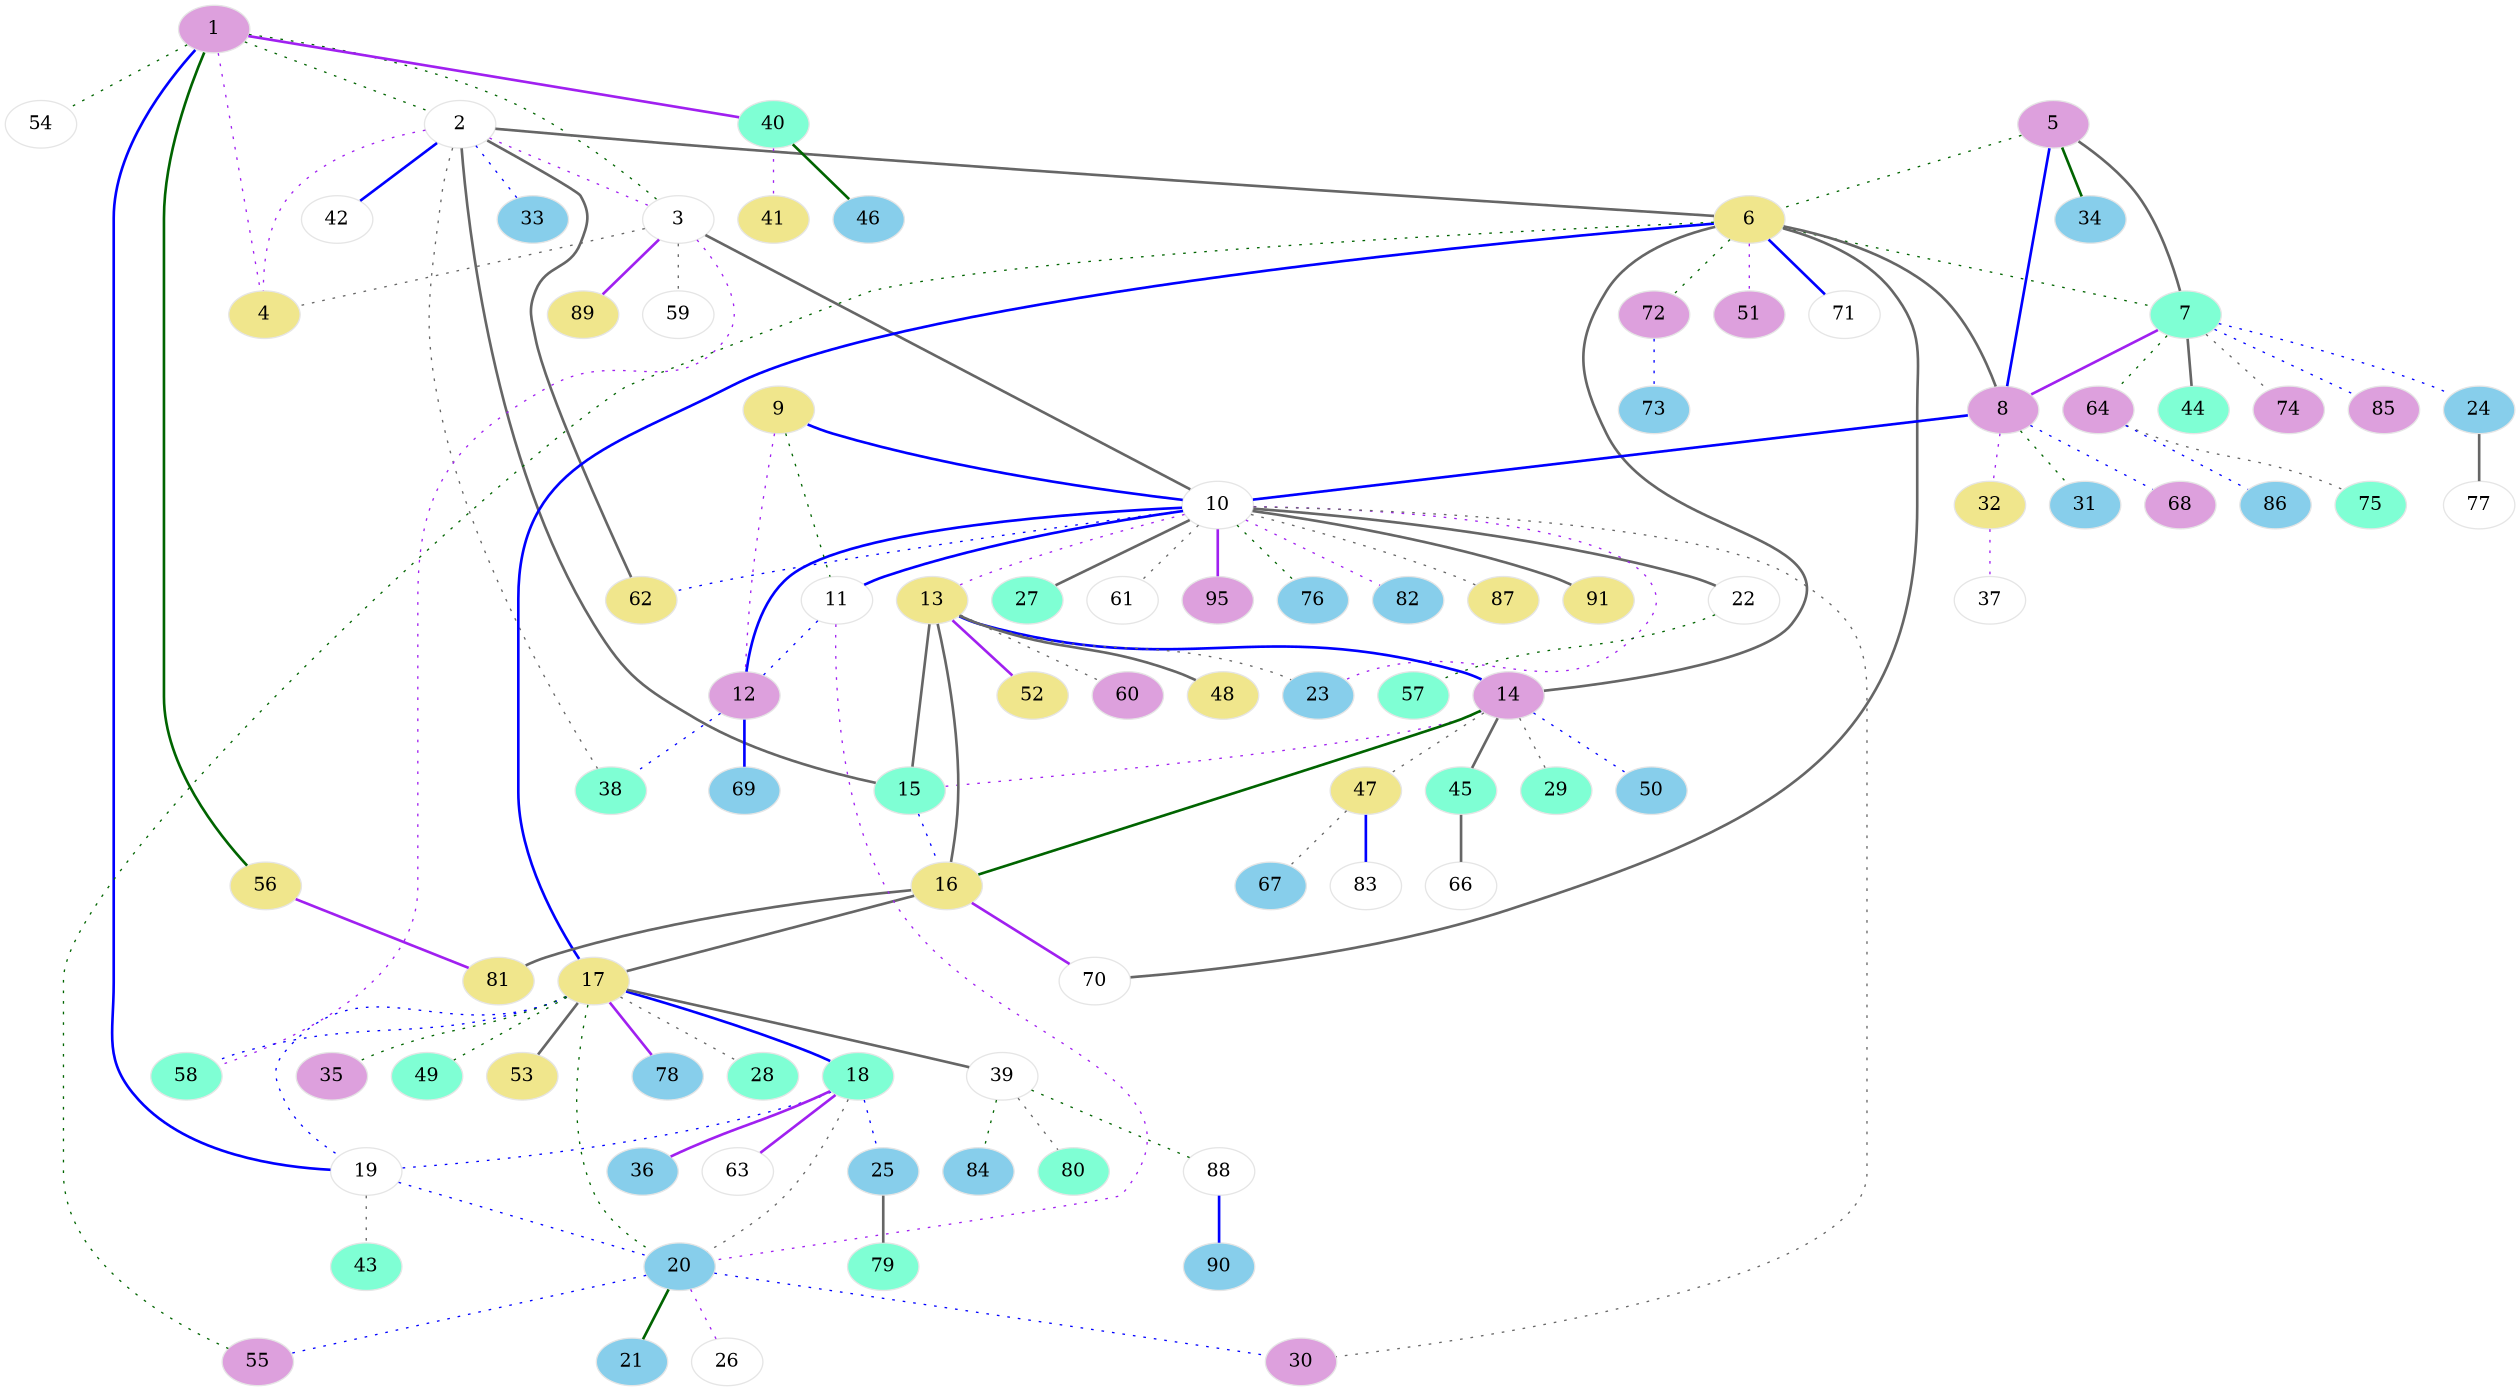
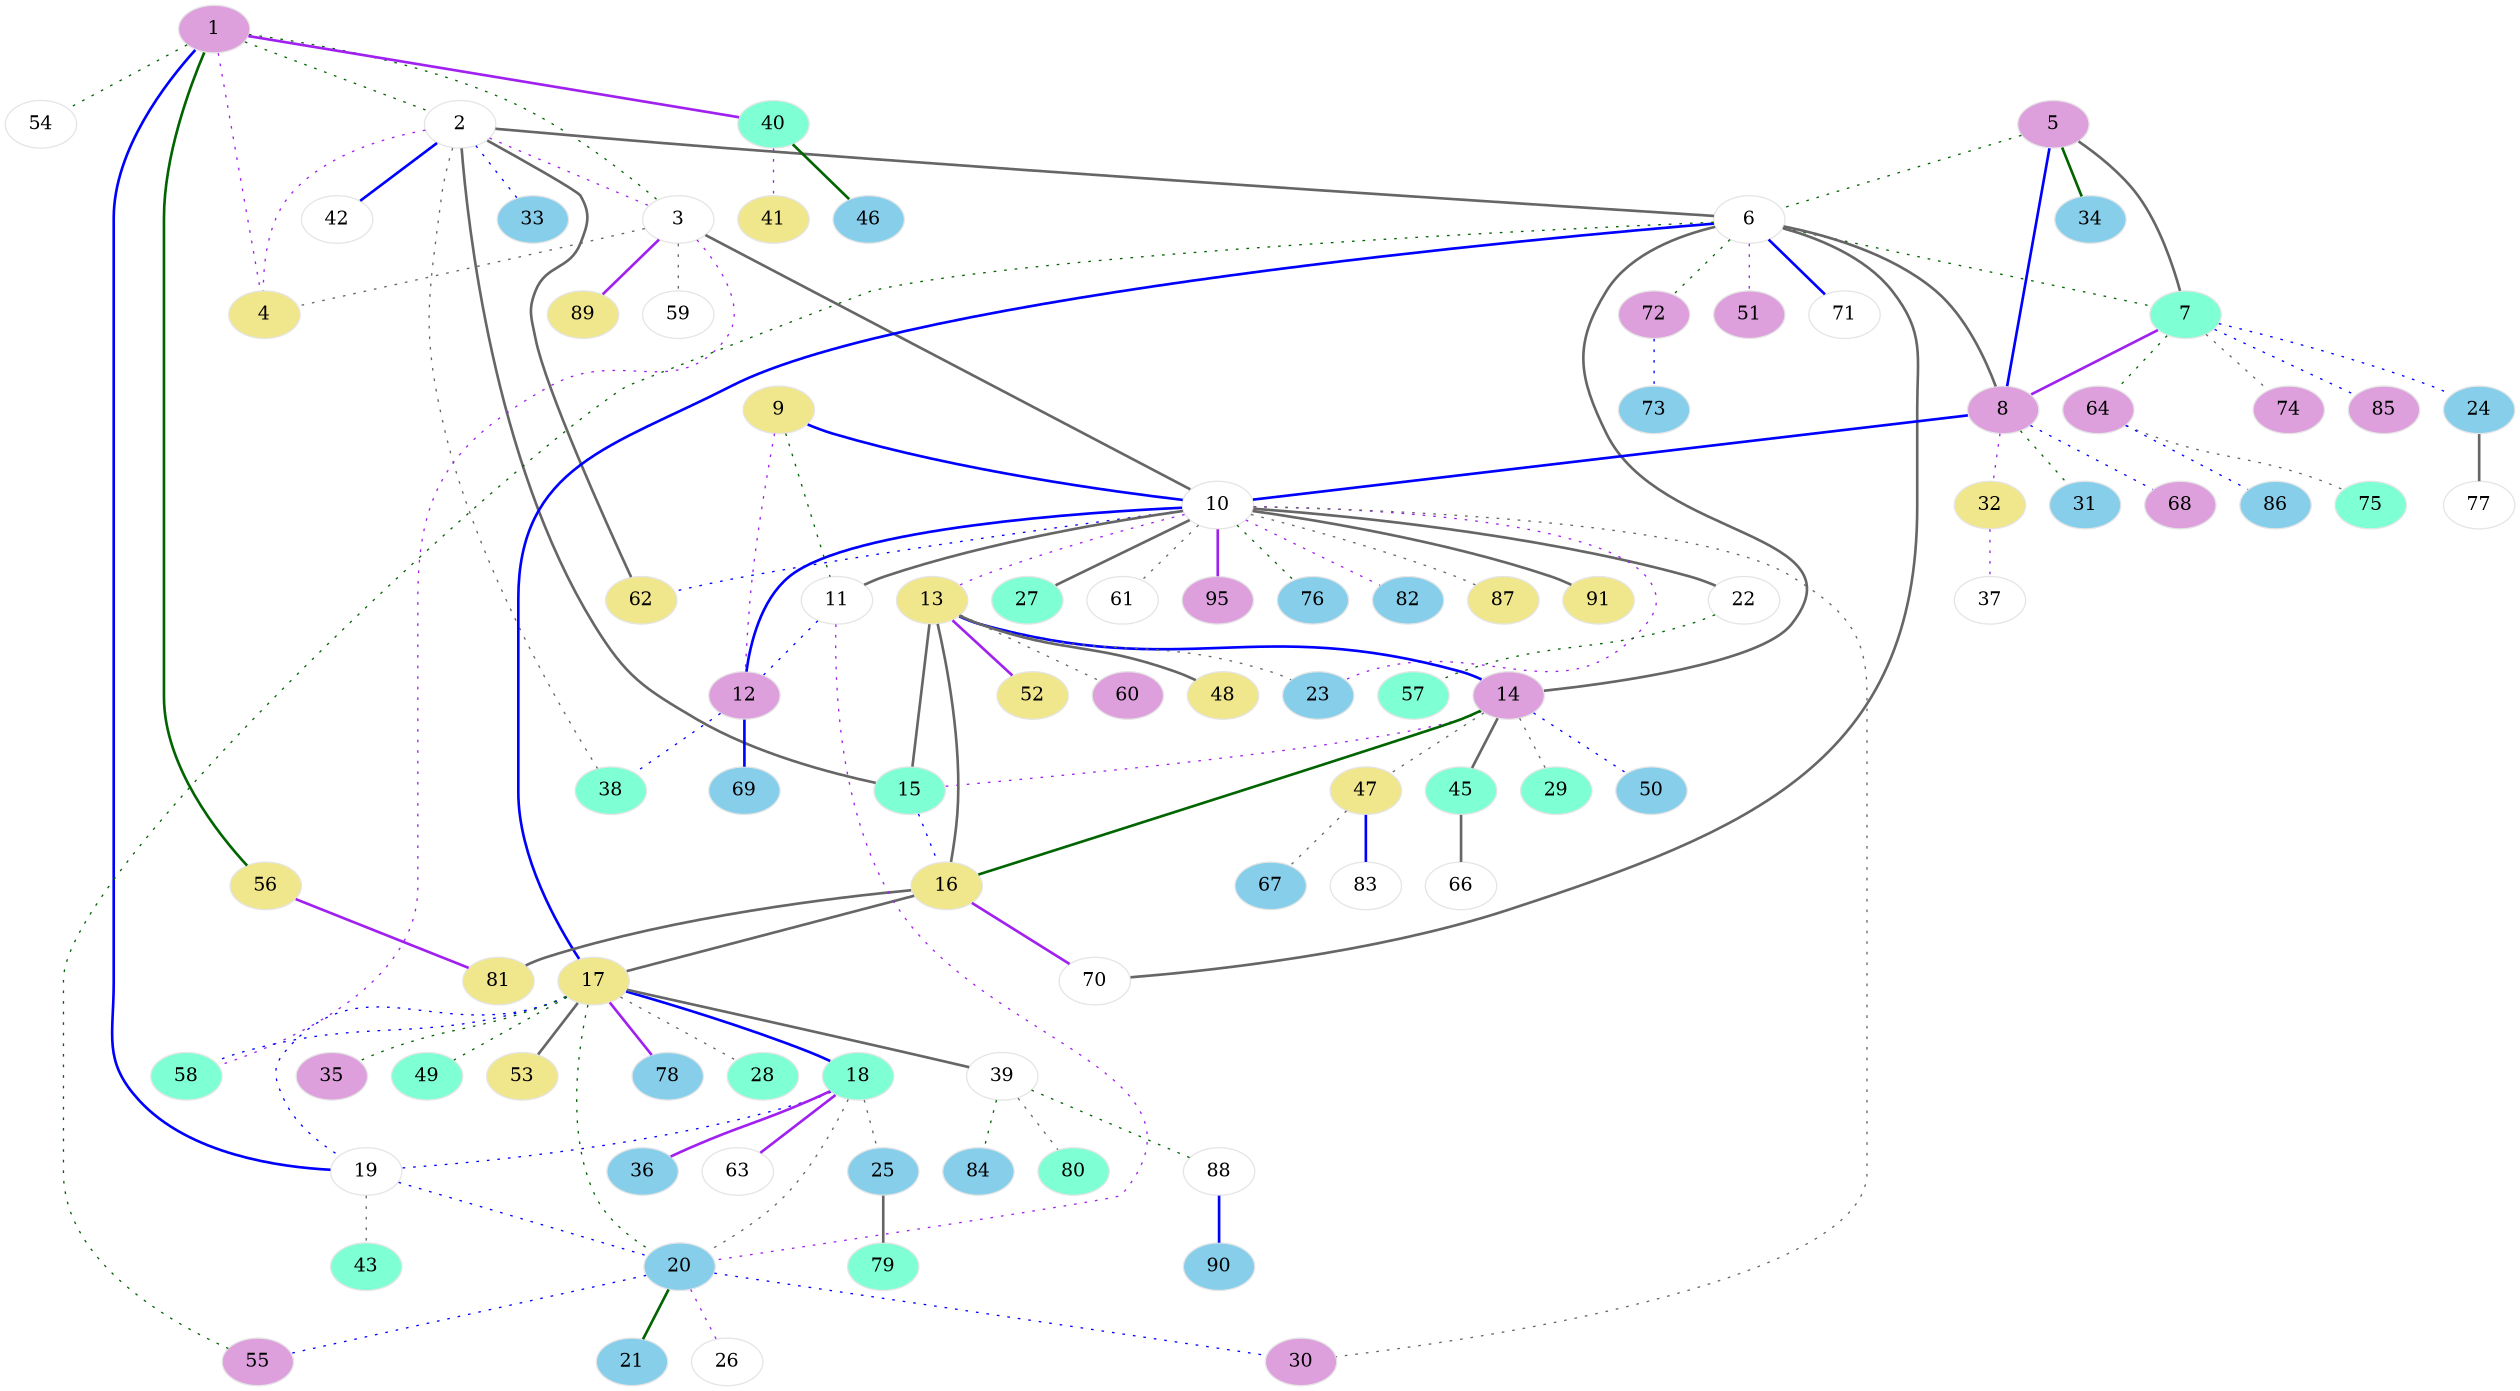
(1749, 219) -> (1749, 219)
(2194, 410) -> none
(1006, 543) -> (1006, 543)
(871, 1124) -> (871, 1124)
